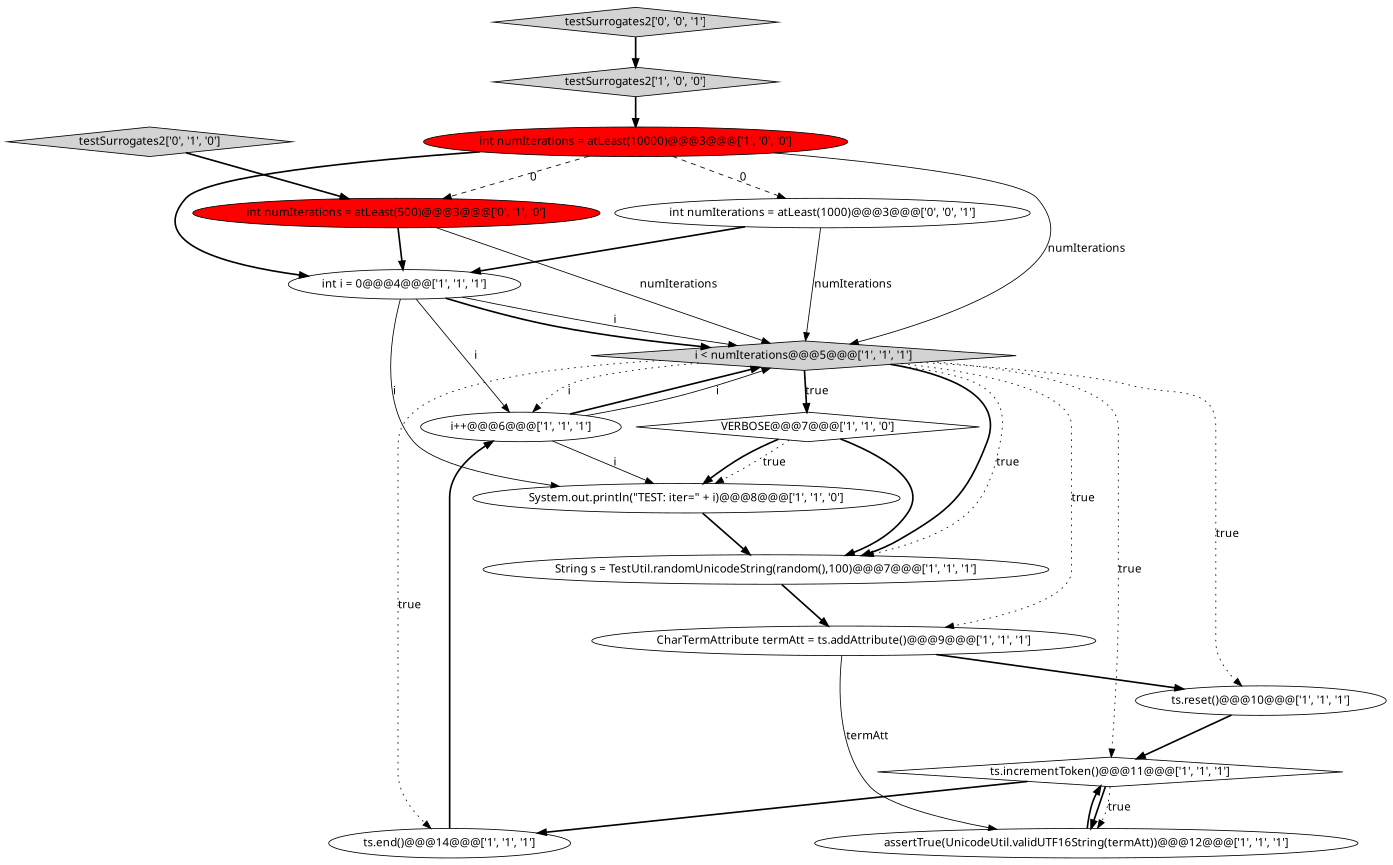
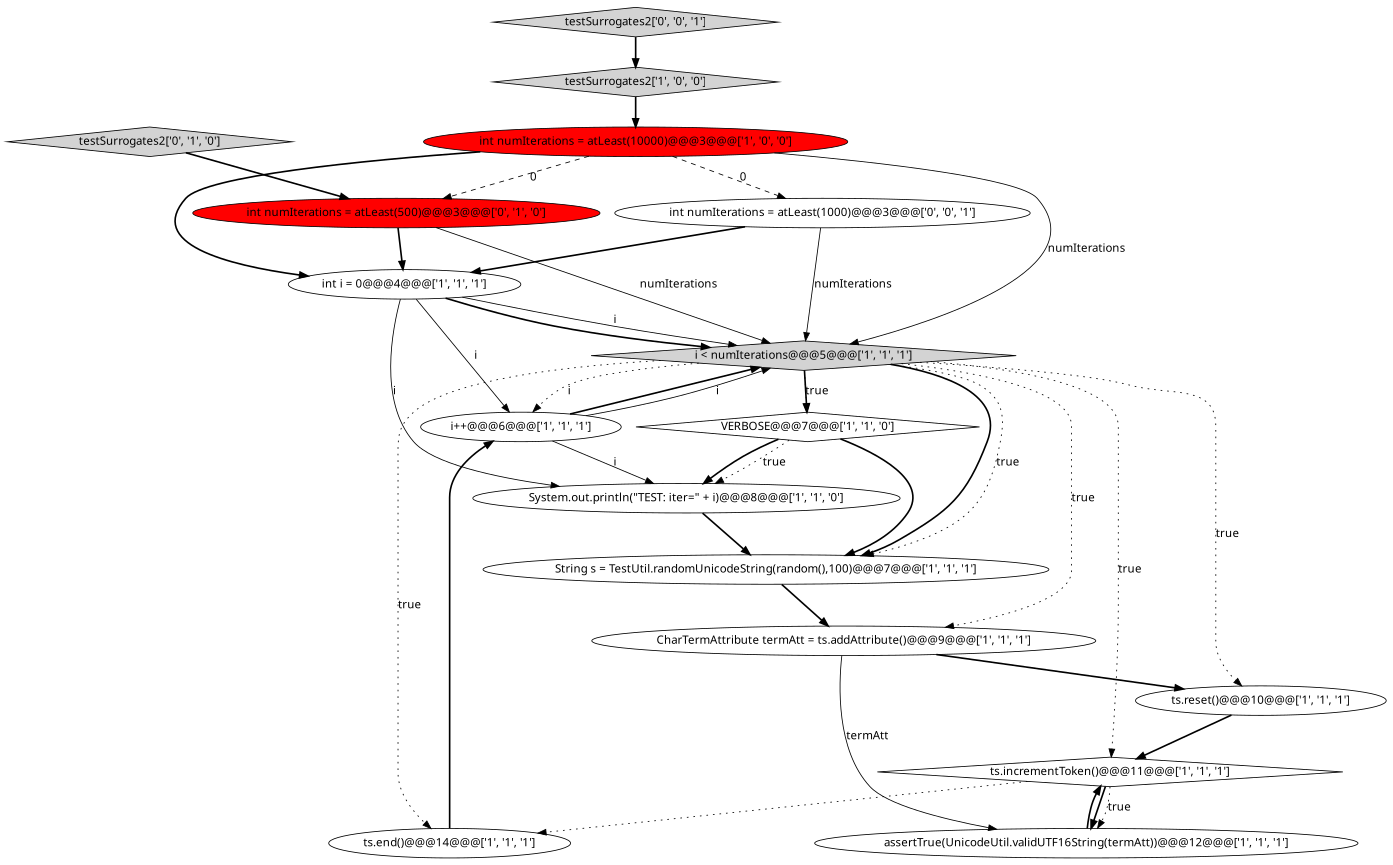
(787, 807) -> (787, 807)
